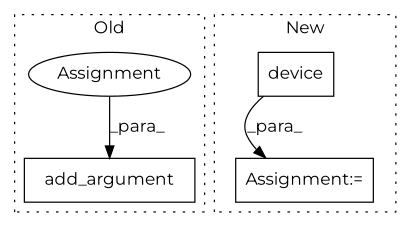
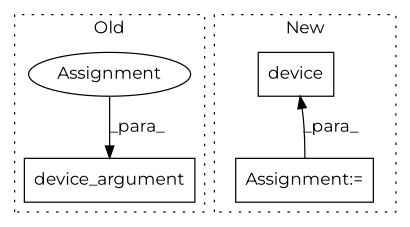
(246, 121) -> (304, 133)
(110, 180) -> (110, 180)
